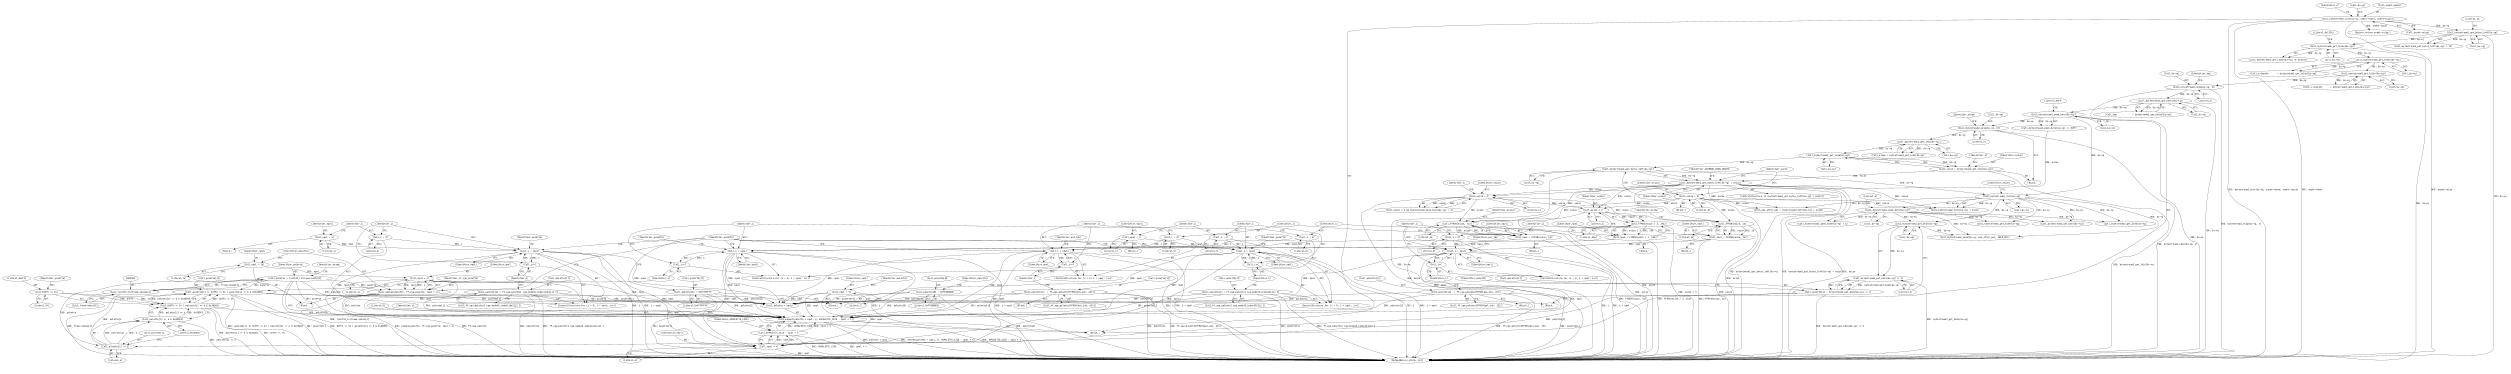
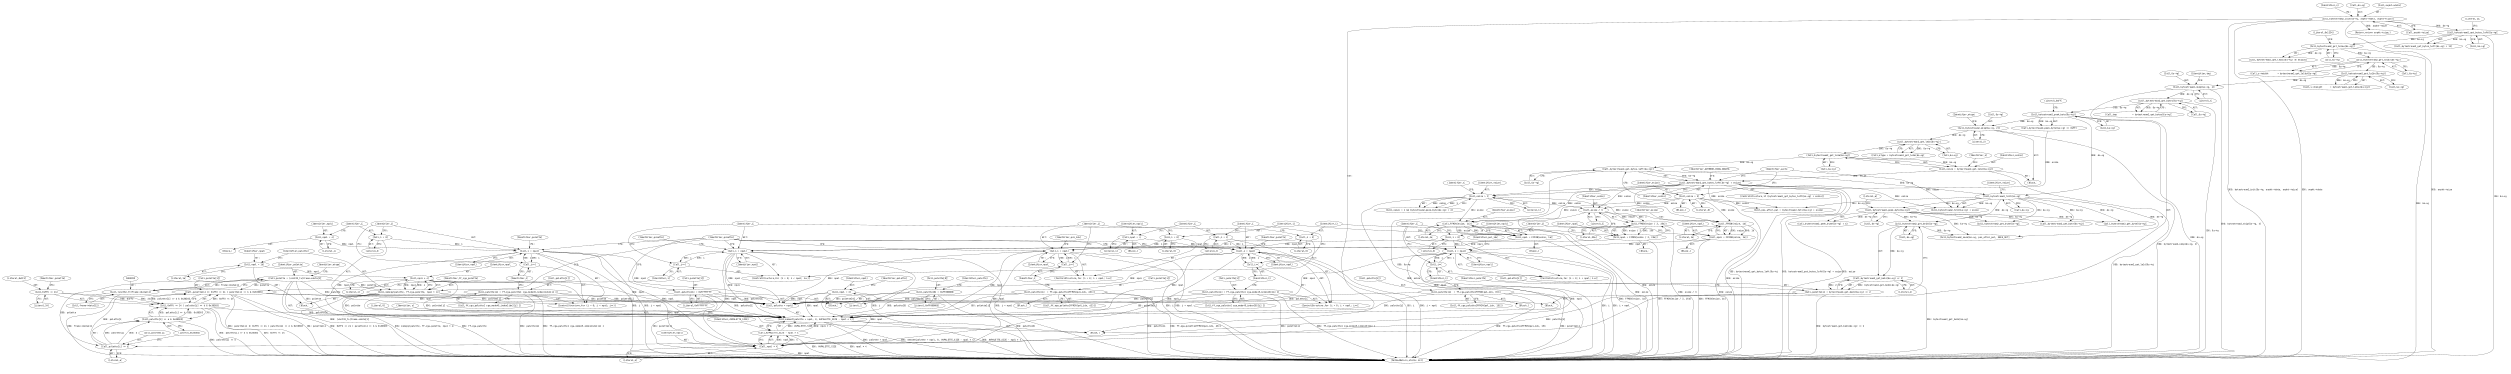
(1815, 200) -> (1875, 177)
